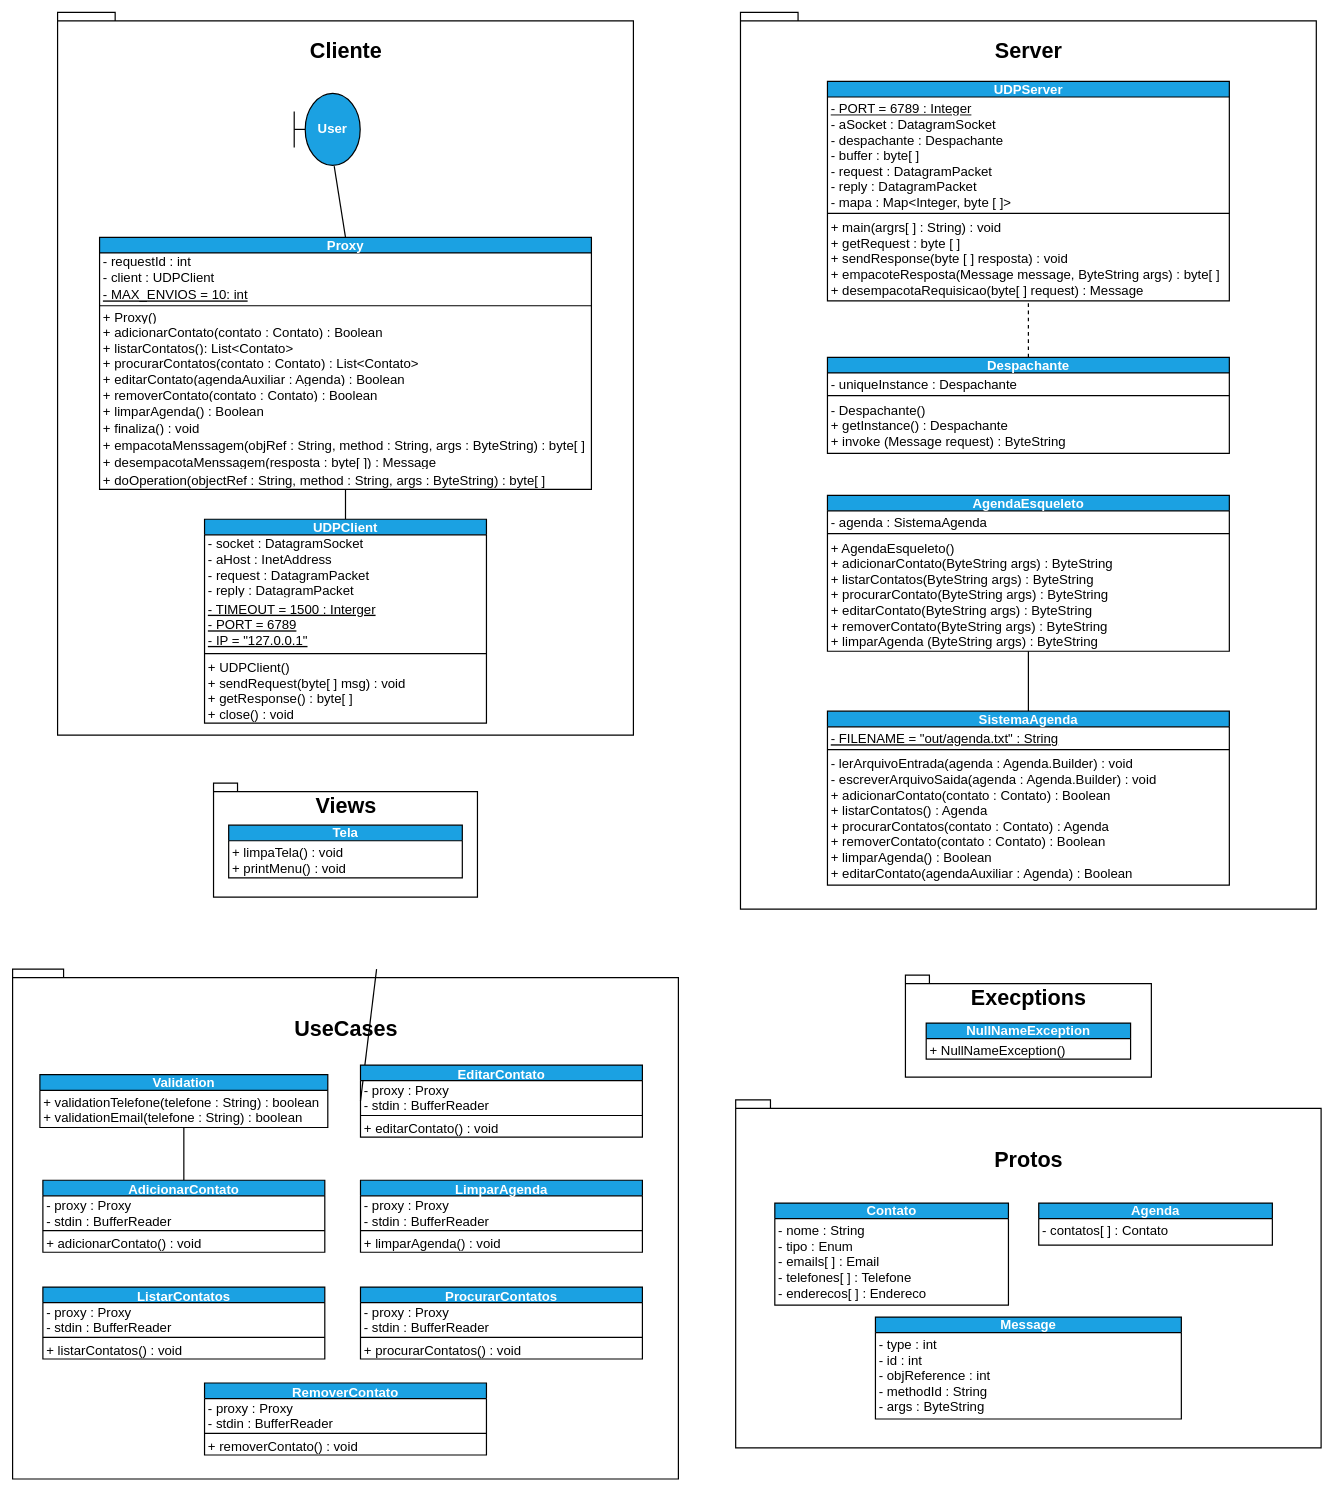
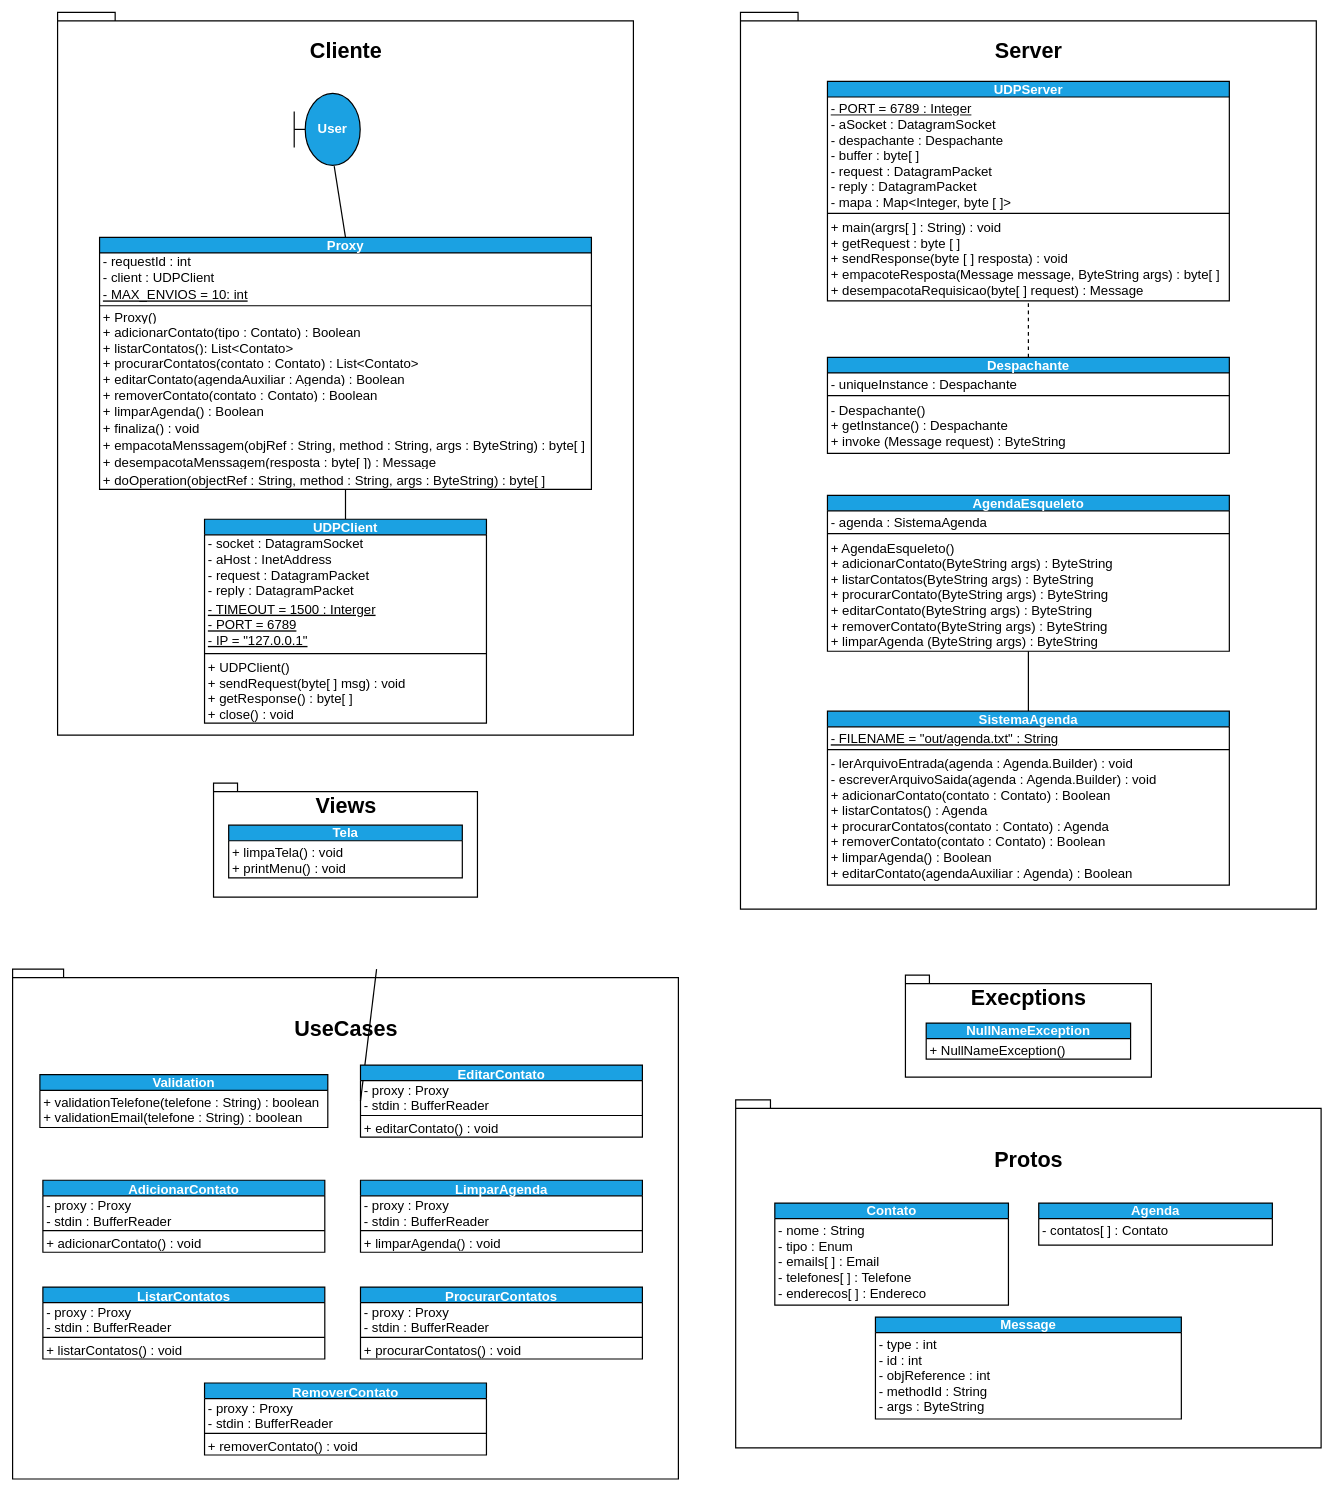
(259, 333) -> (247, 333)
(184, 1155) -> none
